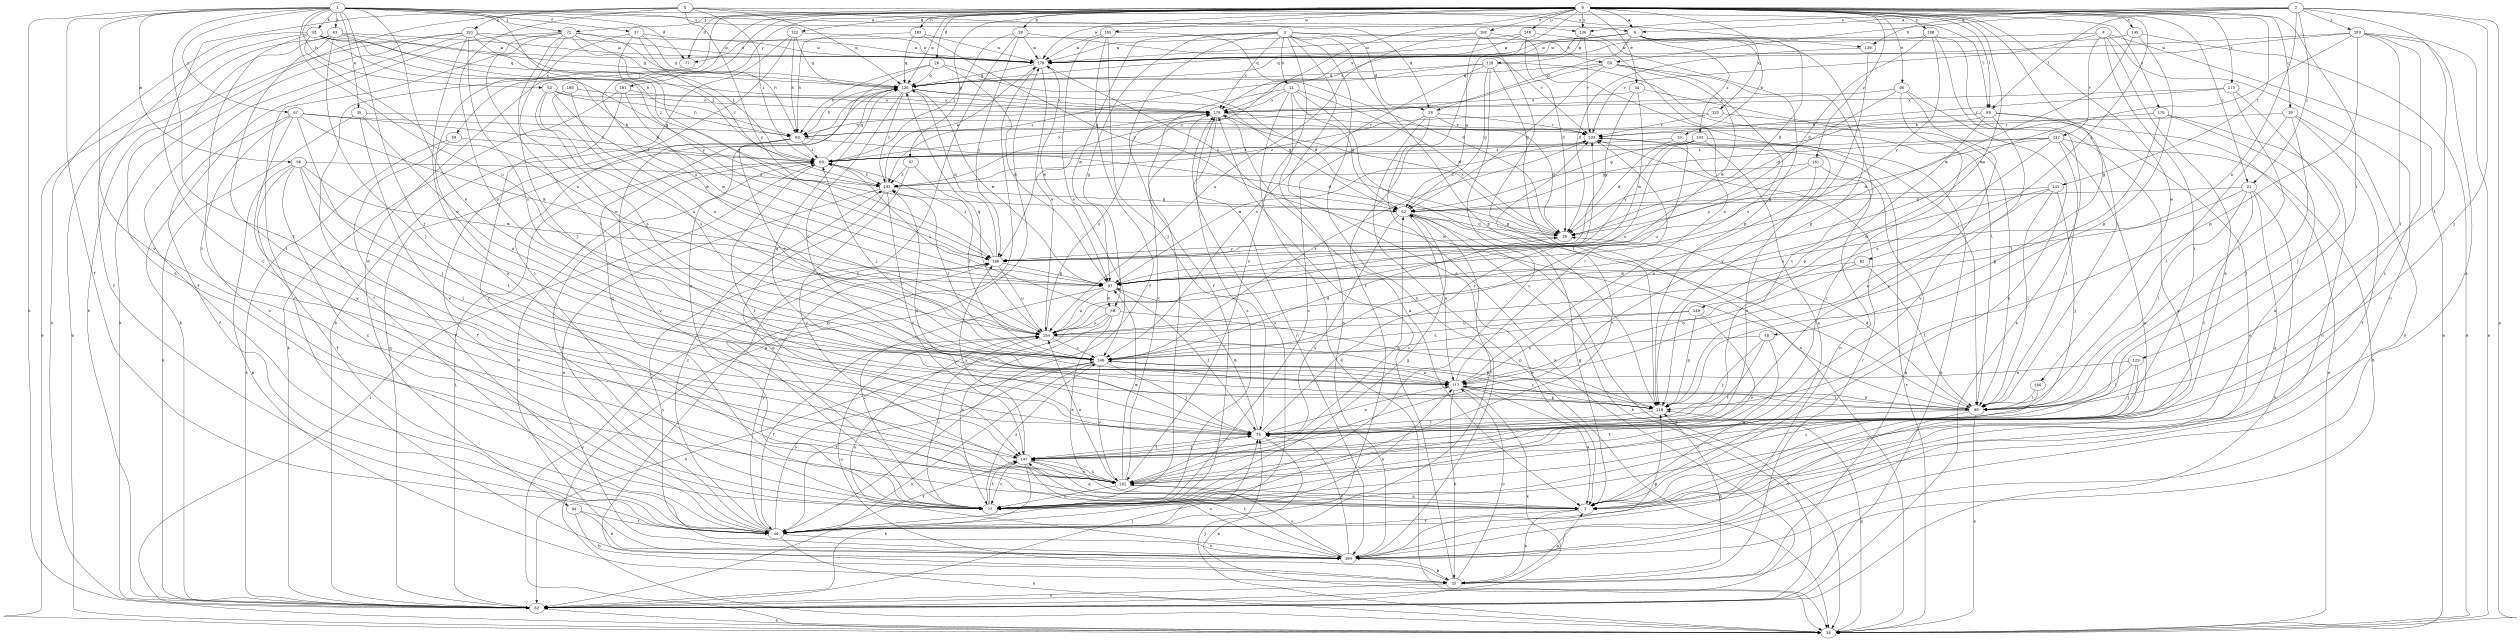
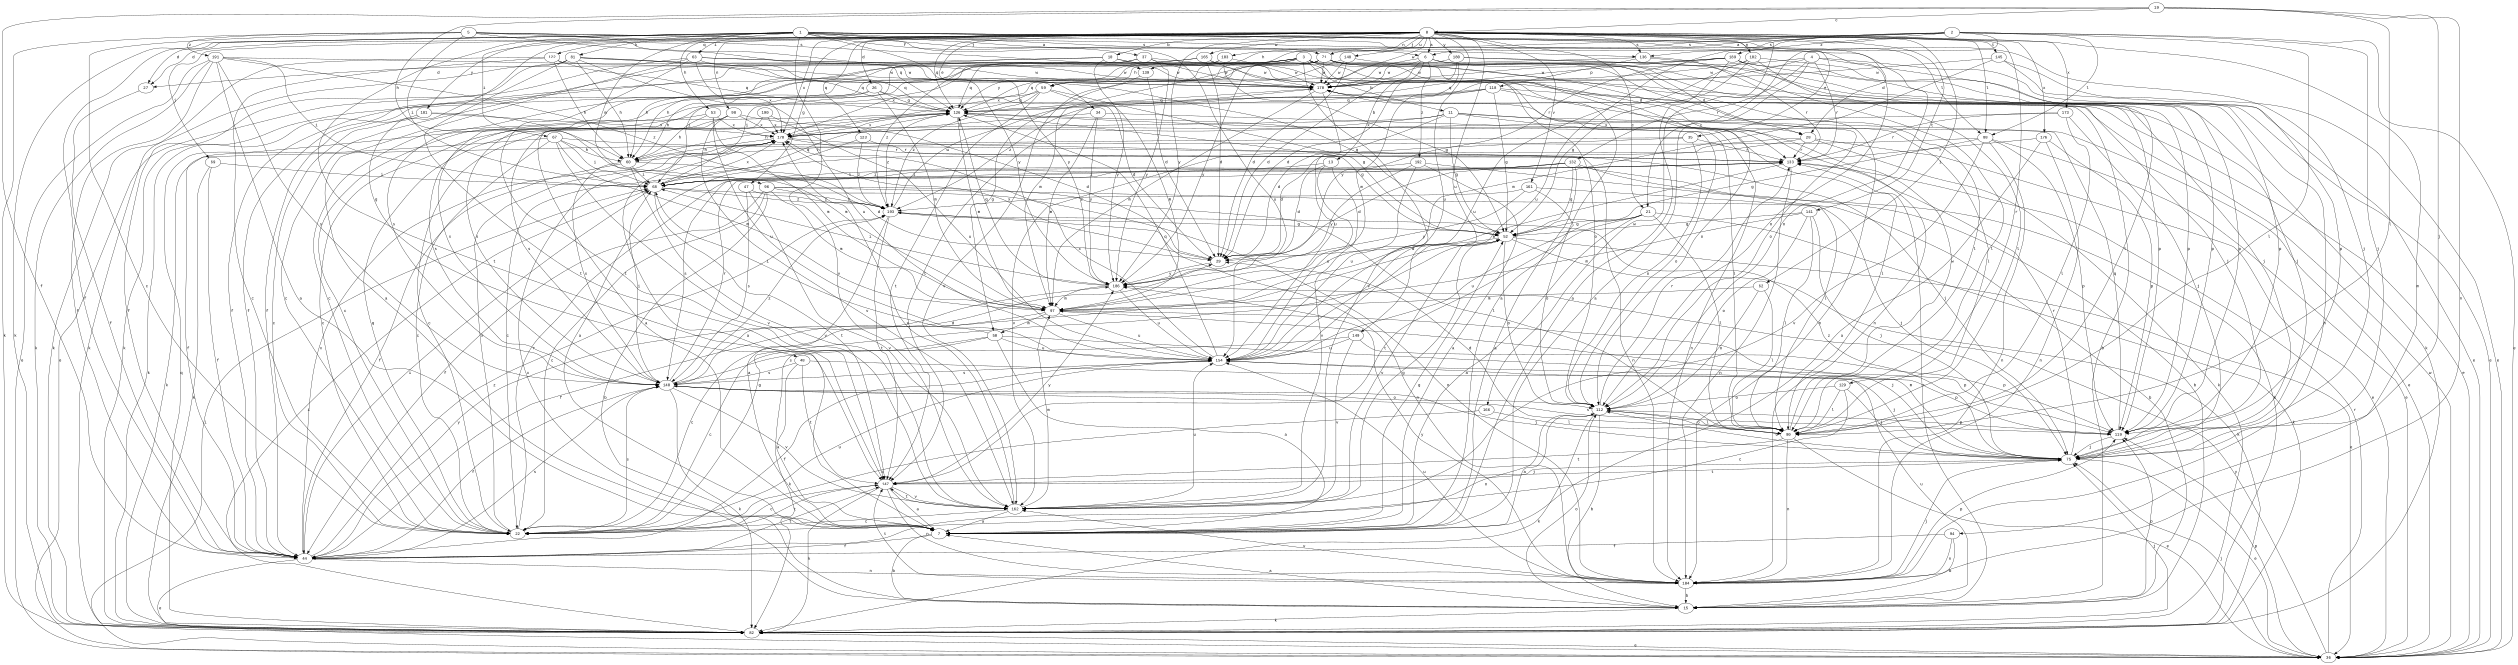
(1977, 9) -> (1793, 20)
(906, 63) -> (999, 88)
(1399, 390) -> none
